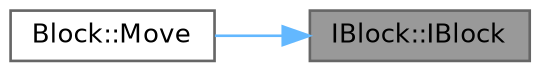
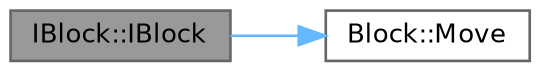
(248, 36) -> (264, 36)
